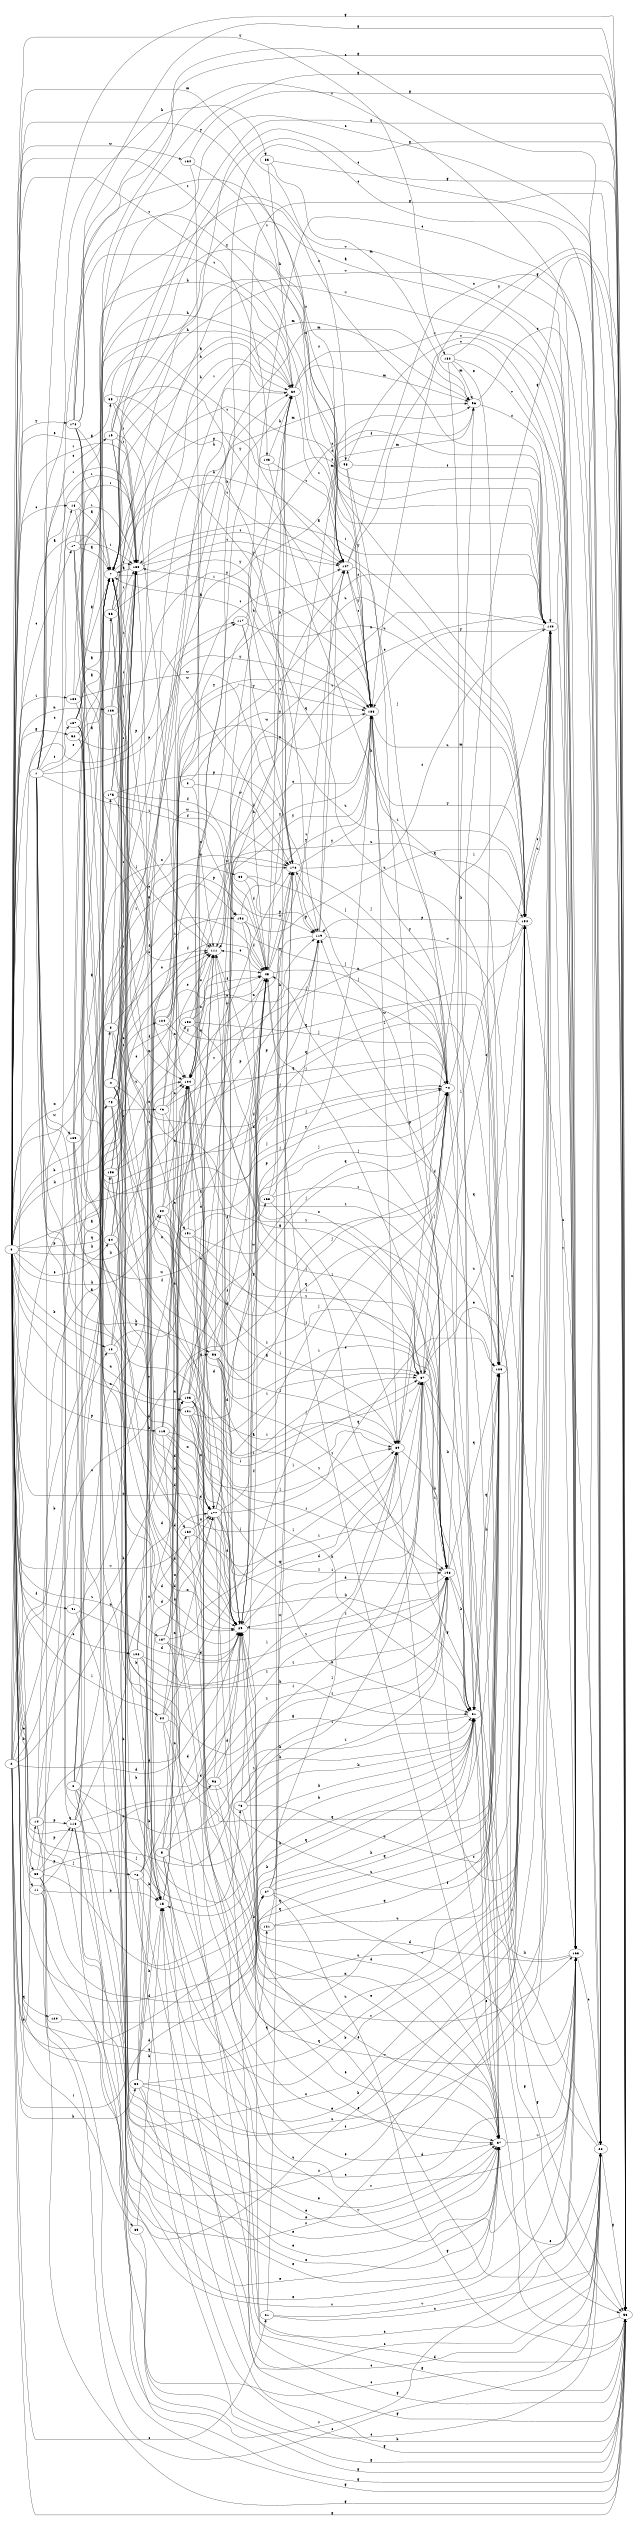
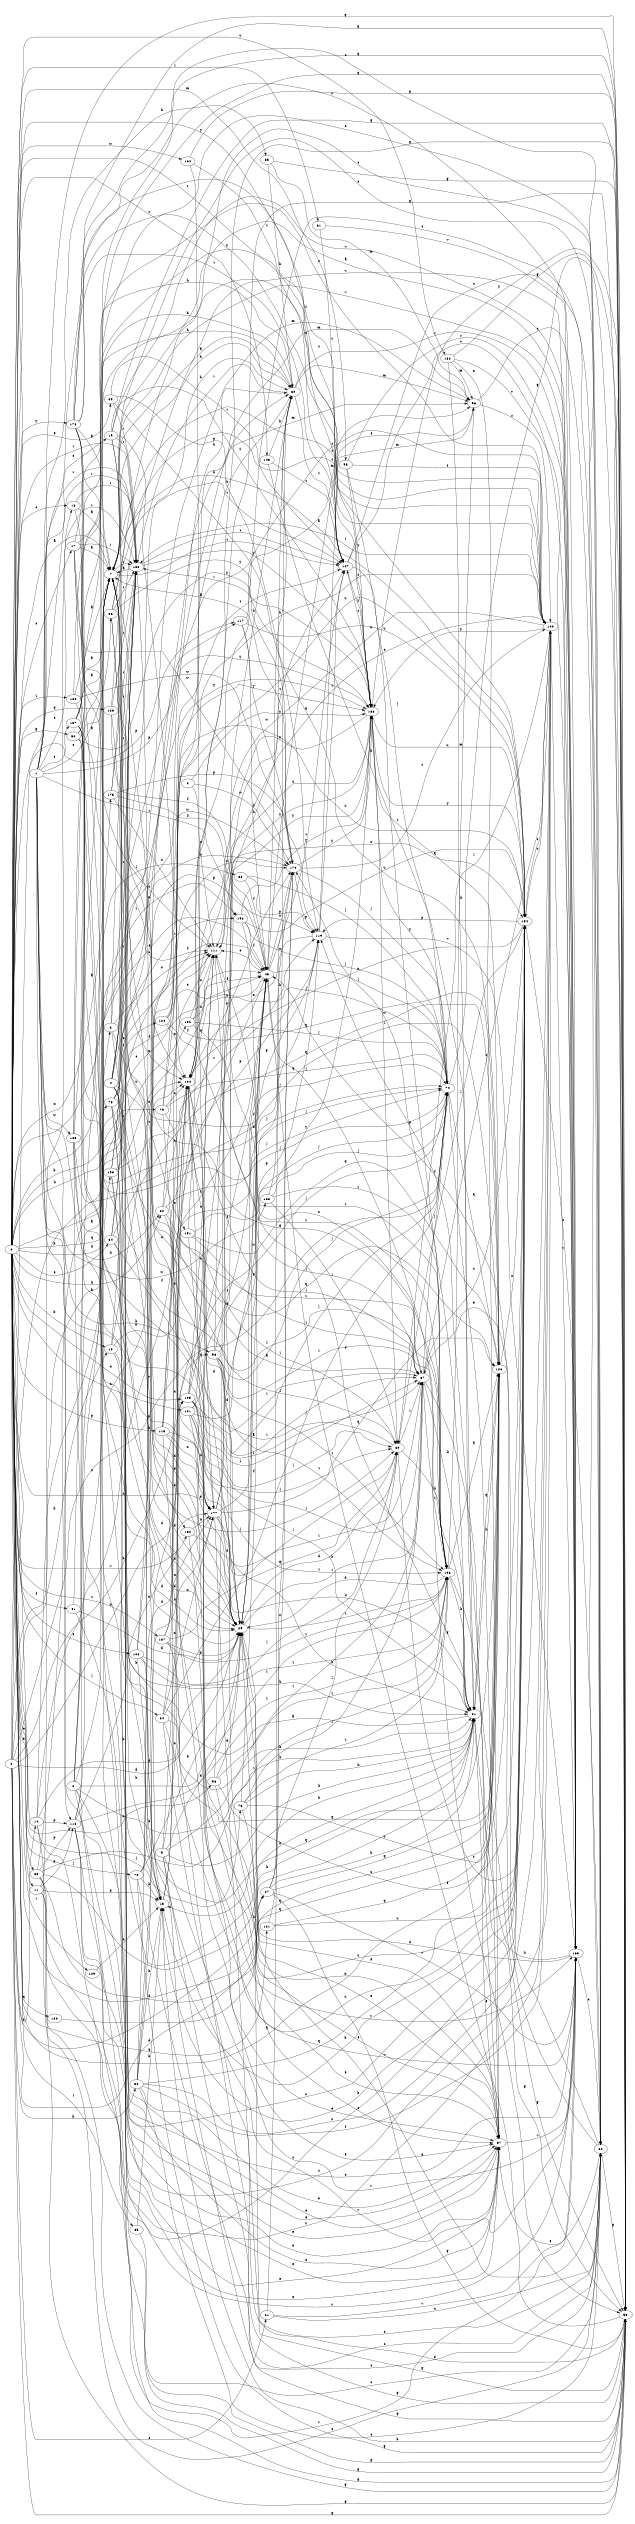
none -> (319, 225)
(55, 708) -> (55, 708)
none -> (92, 1974)
